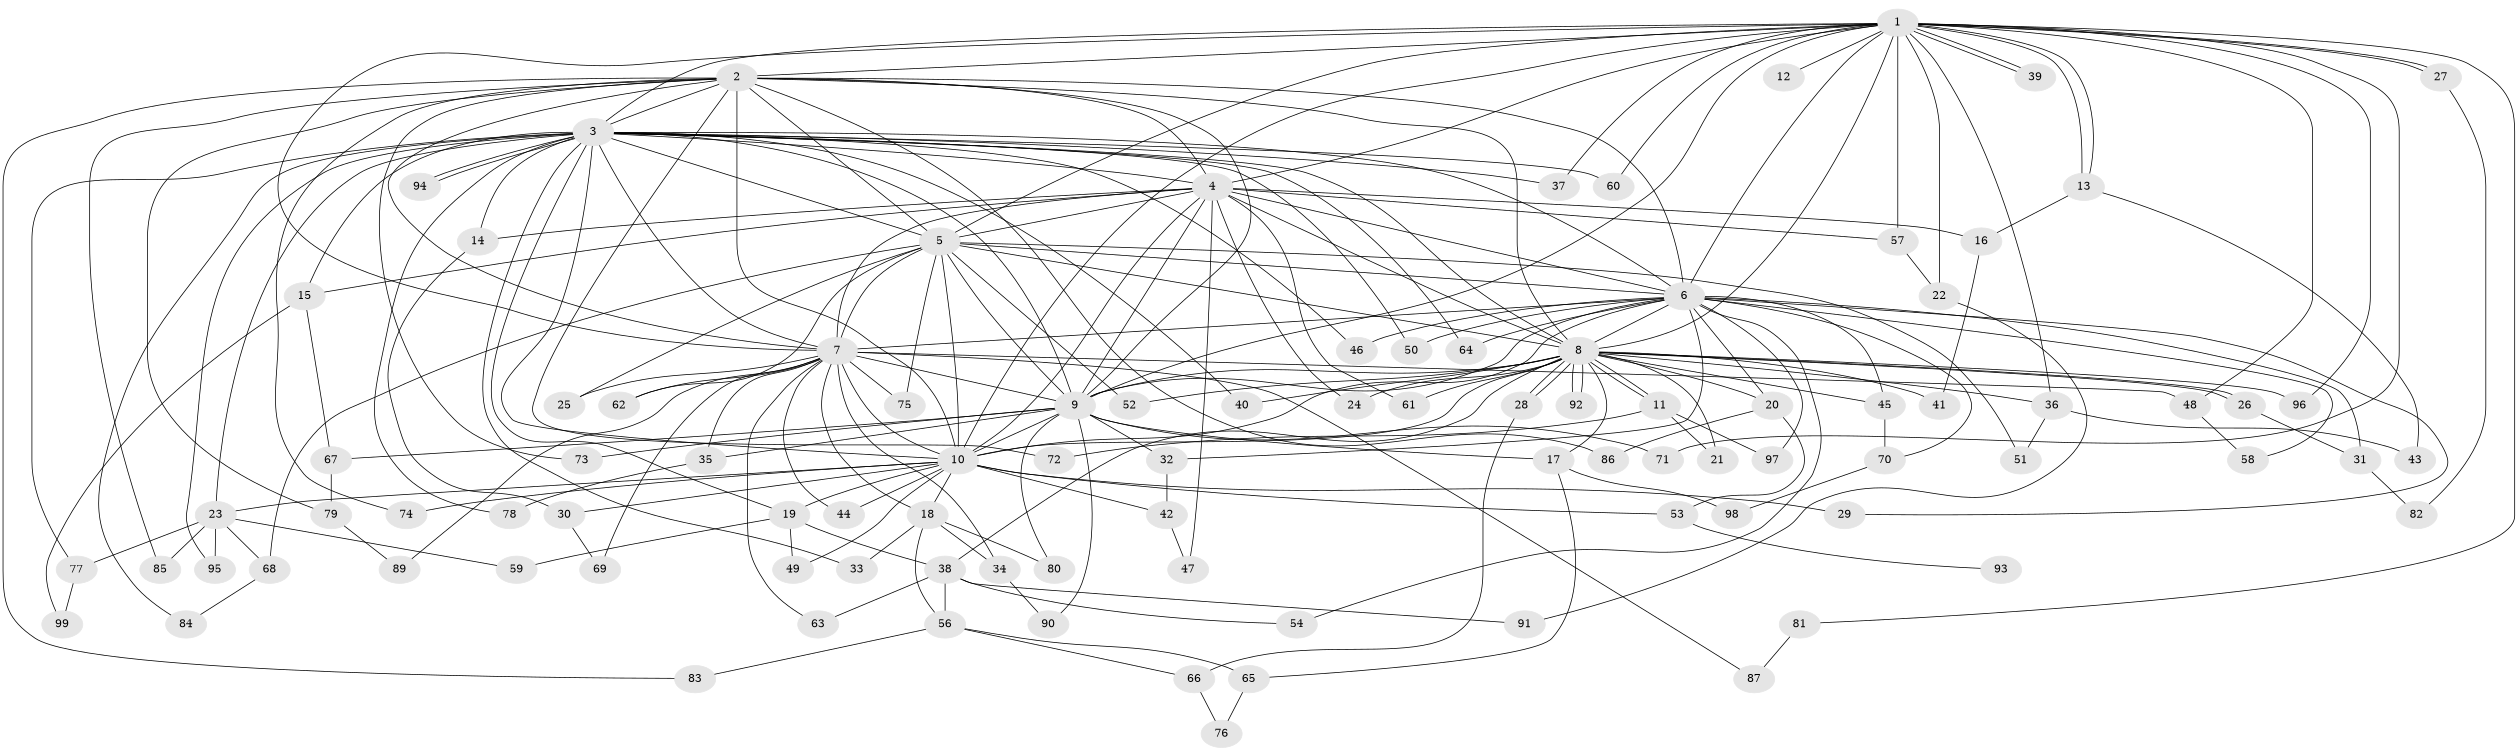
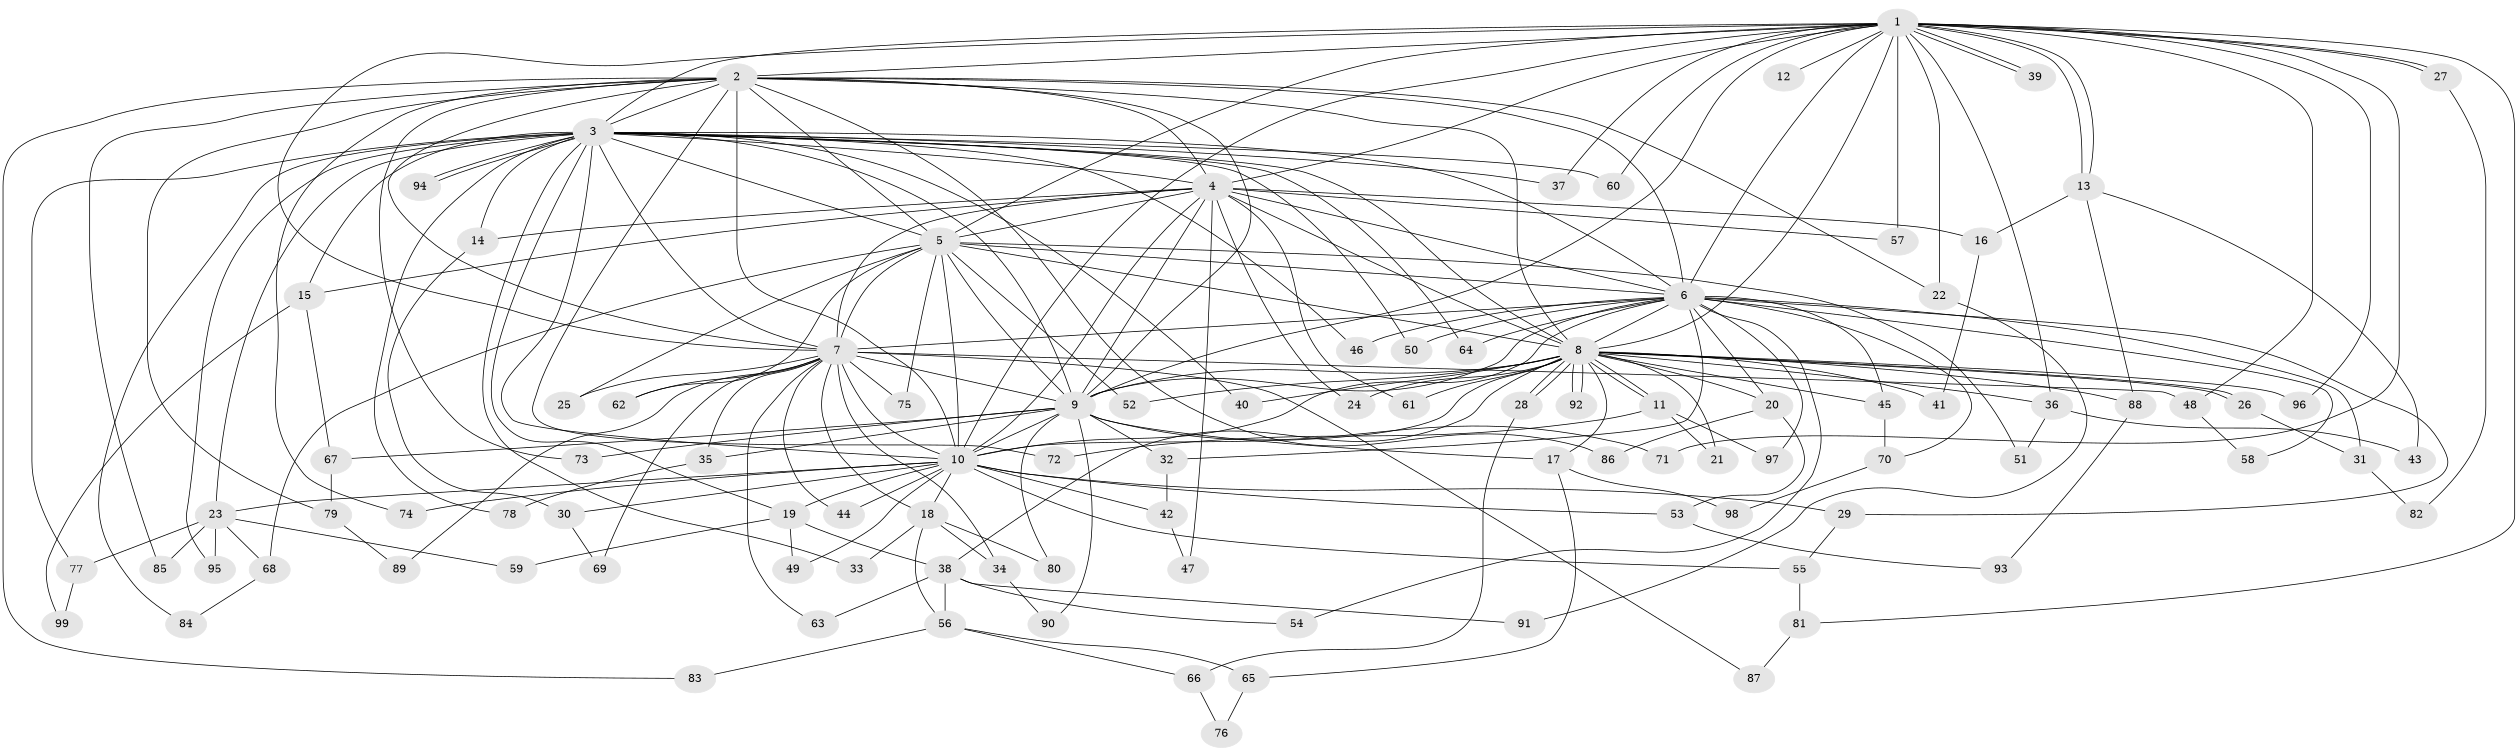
(1919, 269) -> (1422, 97)
none -> (2136, 406)
none -> (1800, 570)
